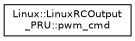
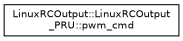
(68, 20) -> (92, 20)
